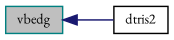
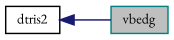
(95, 20) -> (93, 20)
